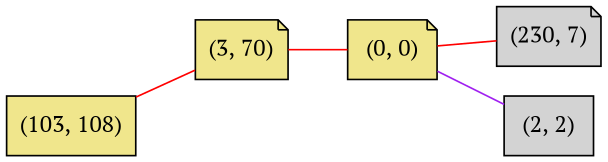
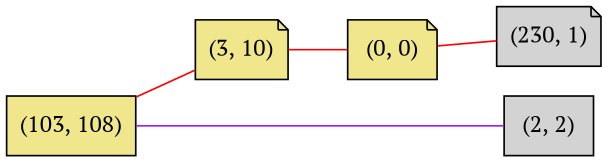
(549, 36) -> (549, 36)
(242, 50) -> (242, 50)
(471, 88) -> (320, 126)
